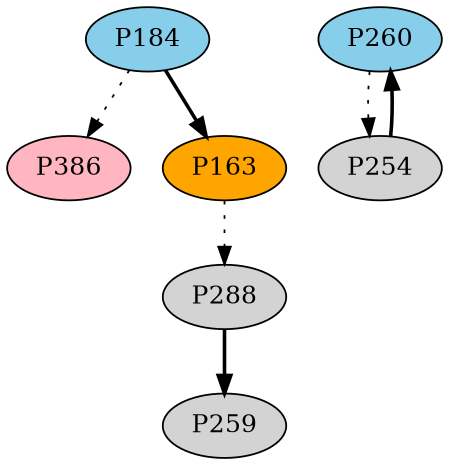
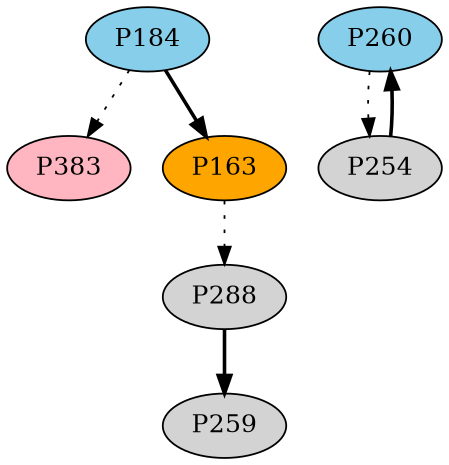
(69, 168) -> (69, 168)
